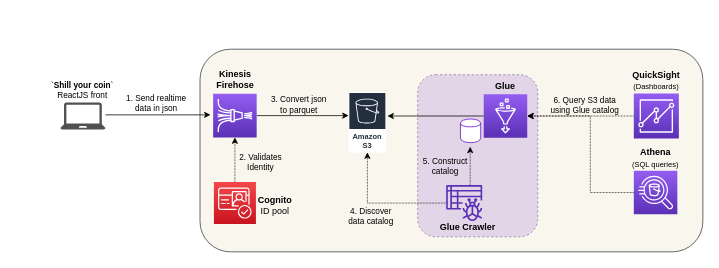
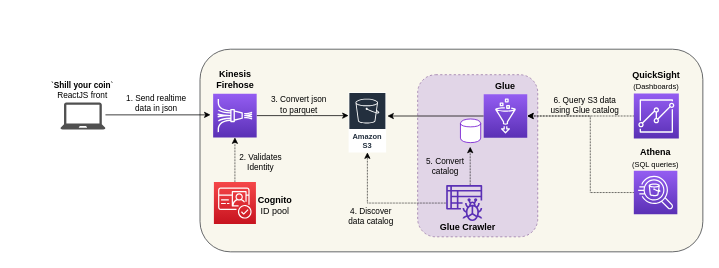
(445, 166) -> (445, 166)
